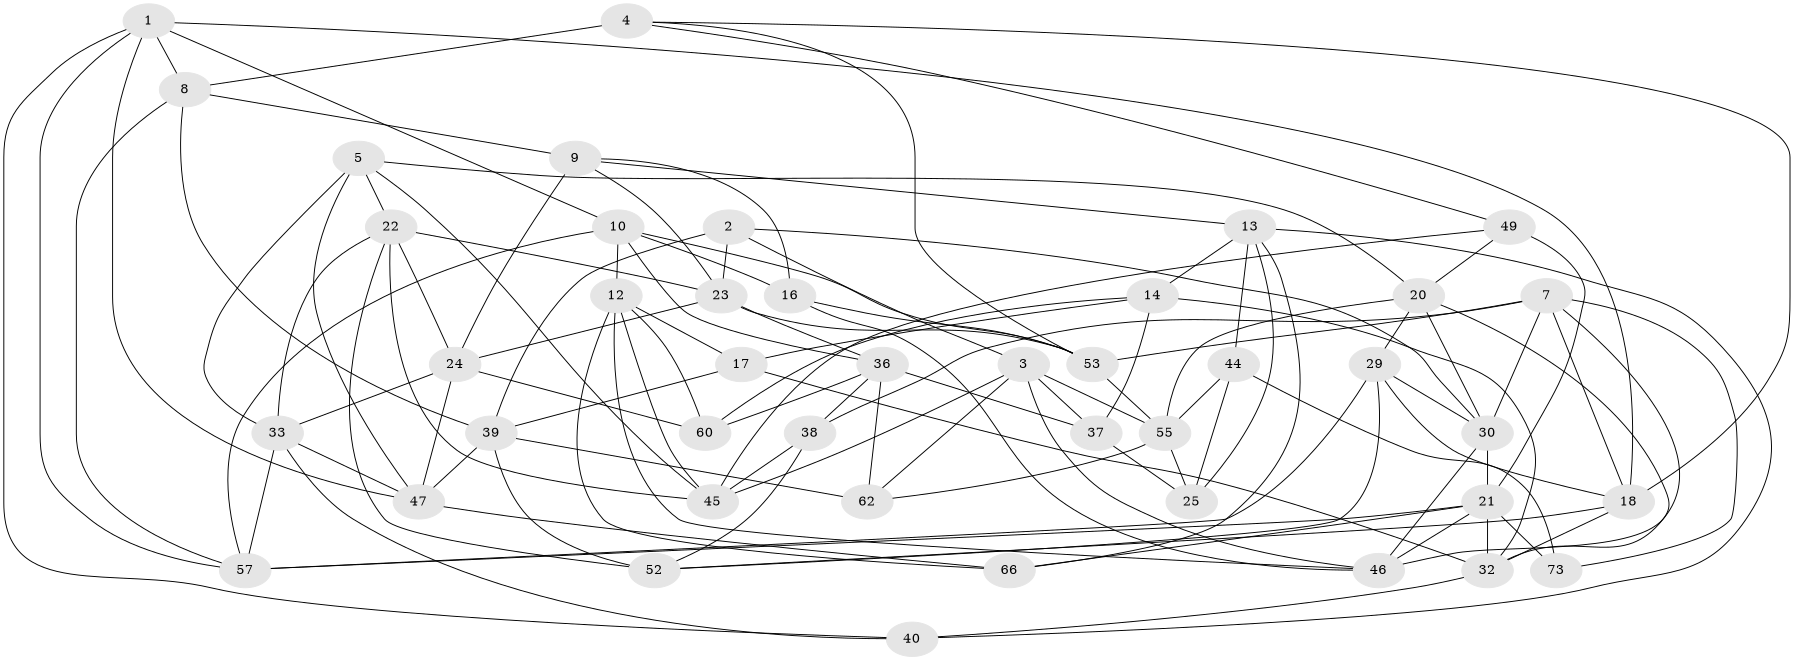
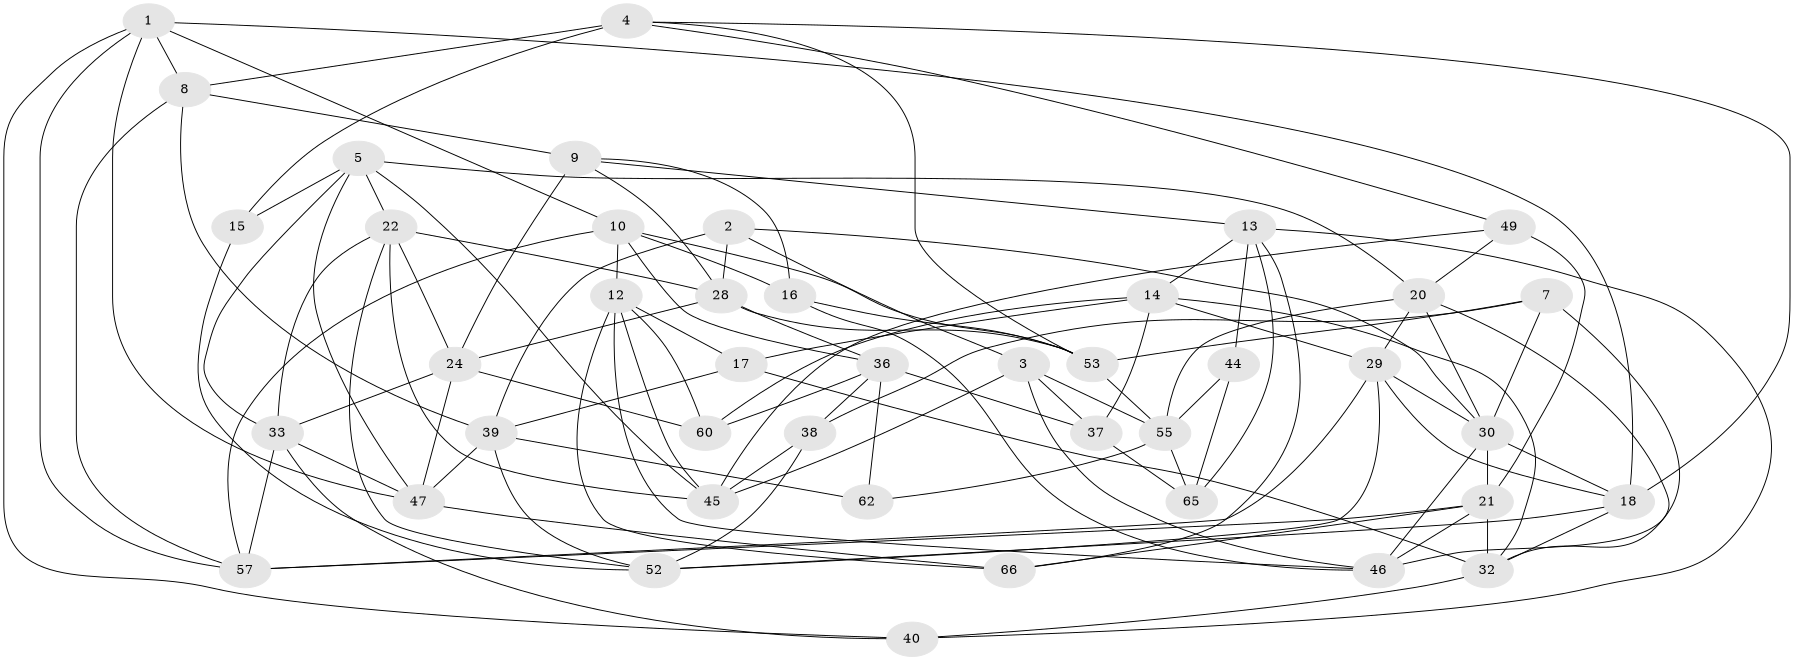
none -> (238, 227)
(721, 296) -> (721, 296)
none -> (1264, 330)
(1588, 399) -> (1558, 468)
(945, 433) -> none
(1192, 502) -> (1192, 502)
(1556, 571) -> none
